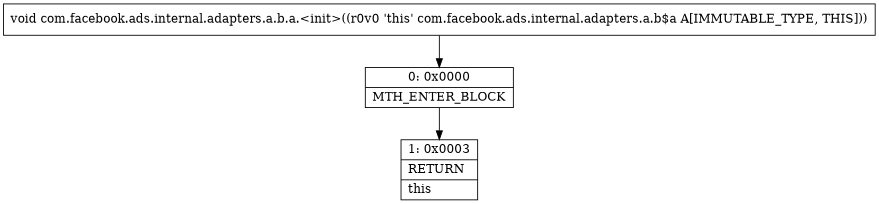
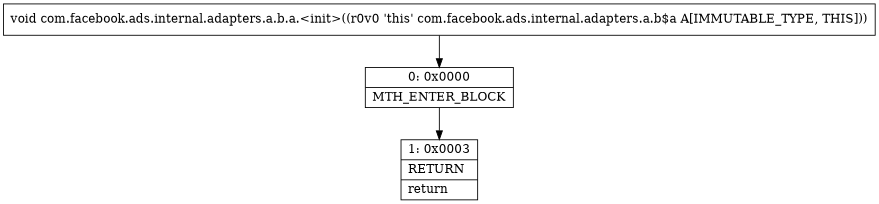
(420, 189) -> (428, 189)
